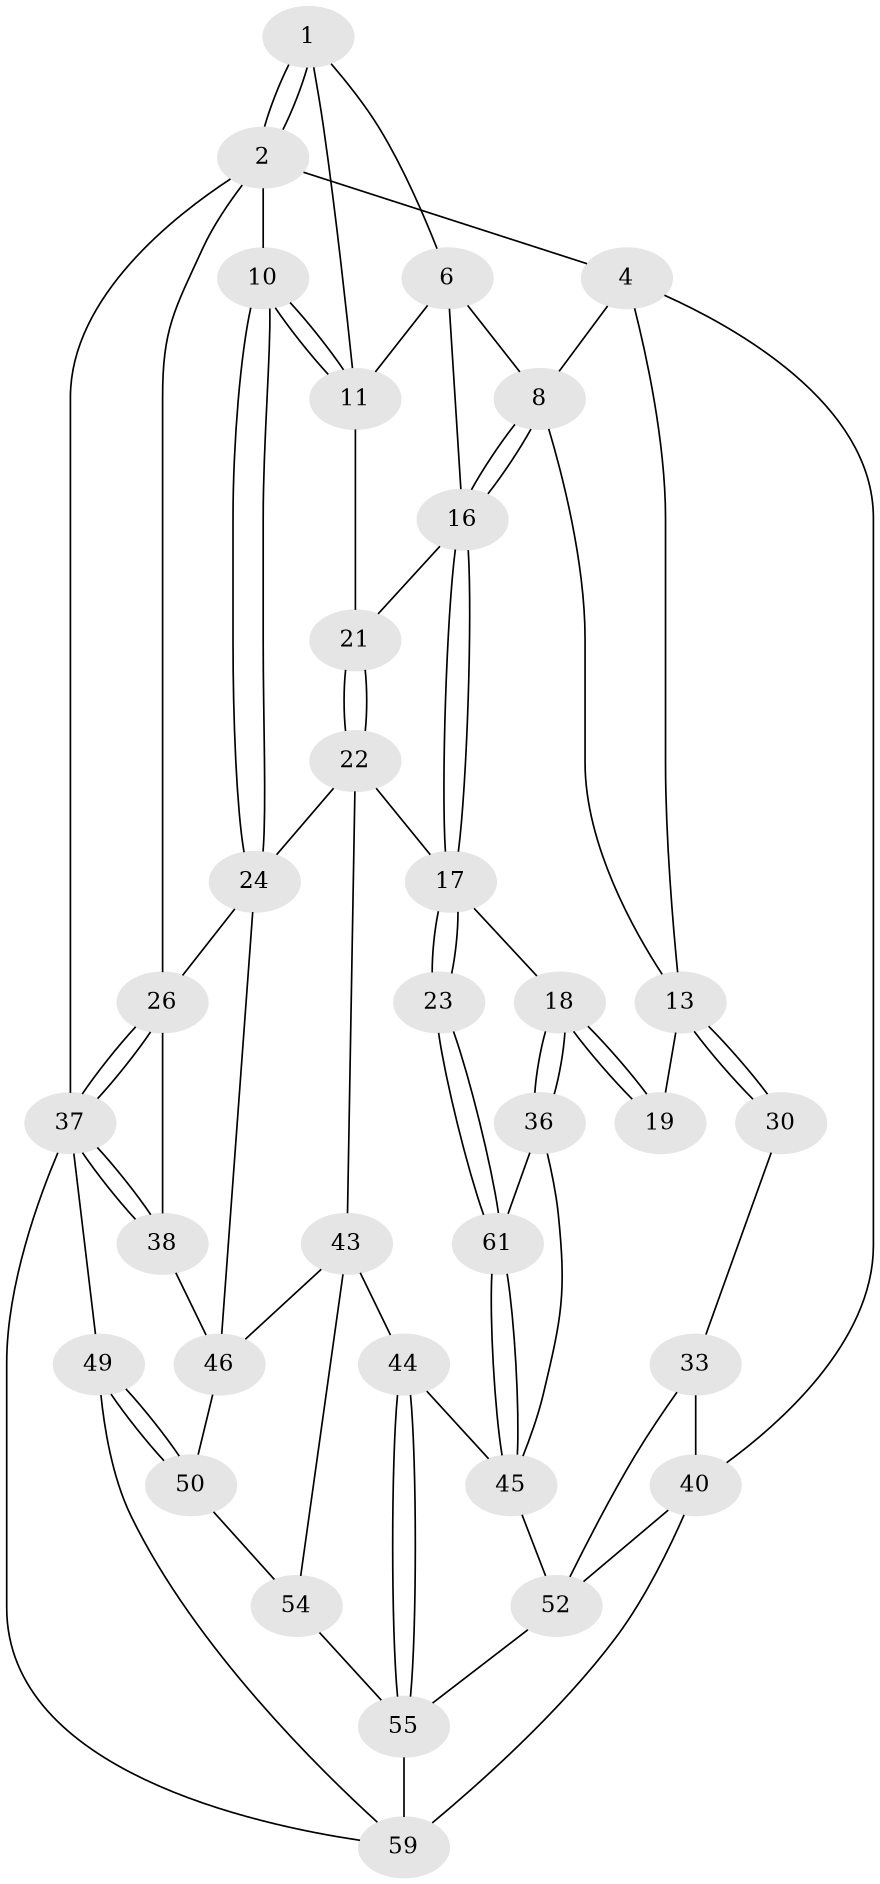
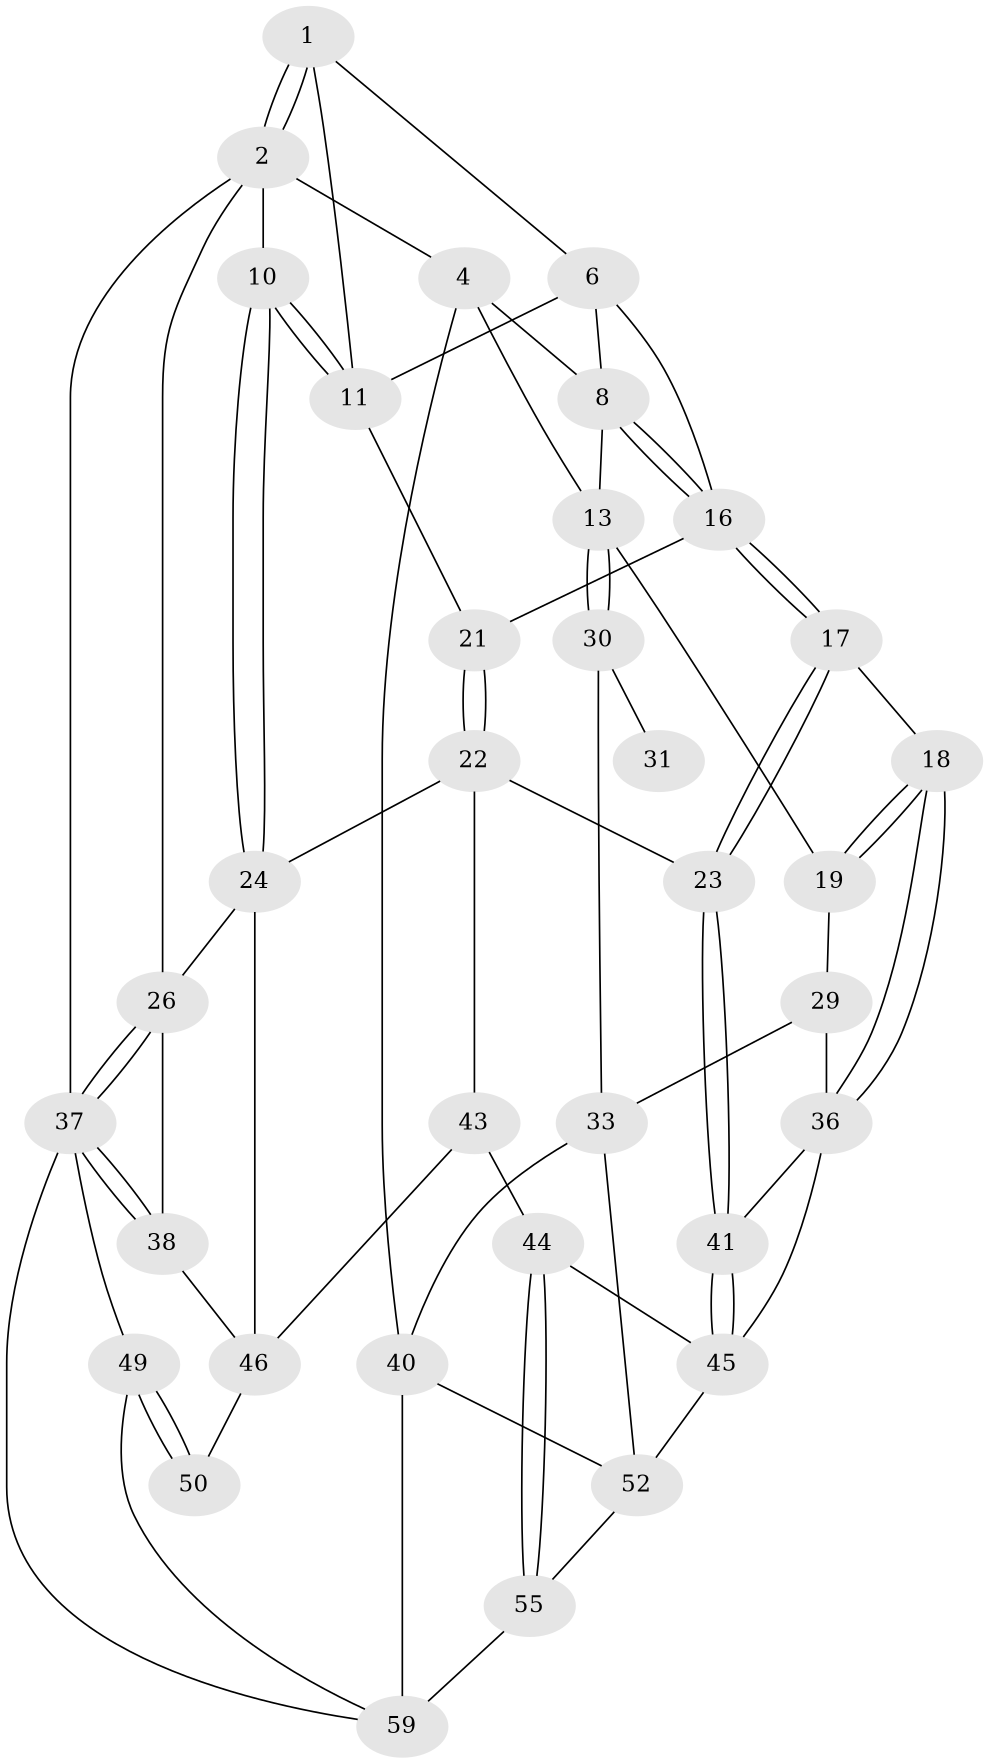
none -> (659, 761)
(403, 821) -> (588, 819)
none -> (826, 1002)
(498, 1244) -> (723, 1244)
(297, 1606) -> none
